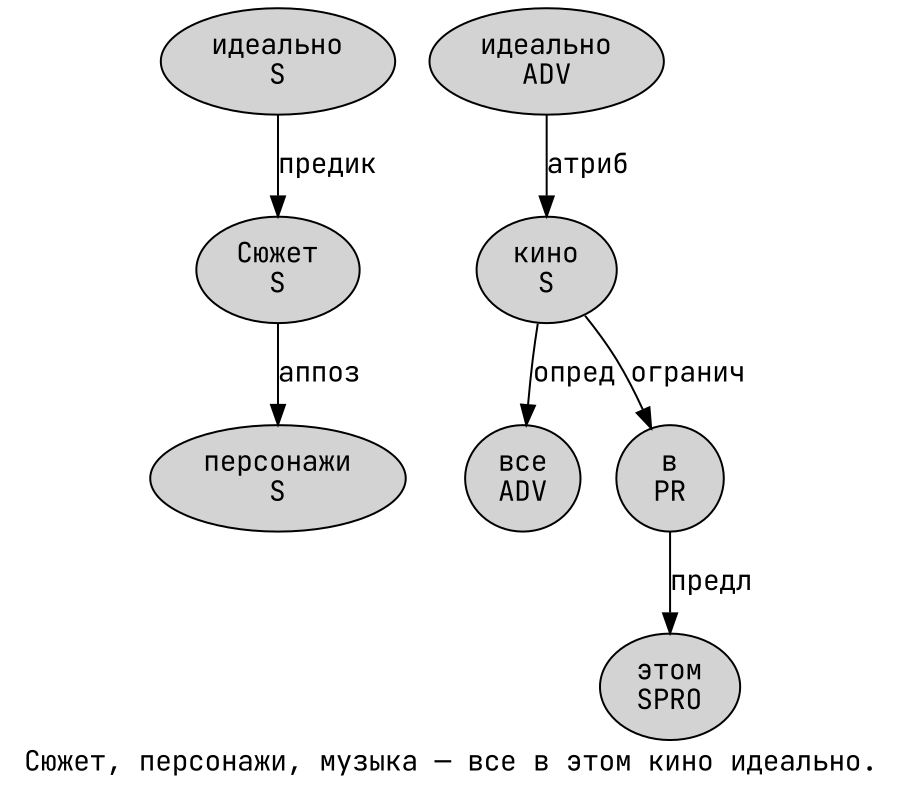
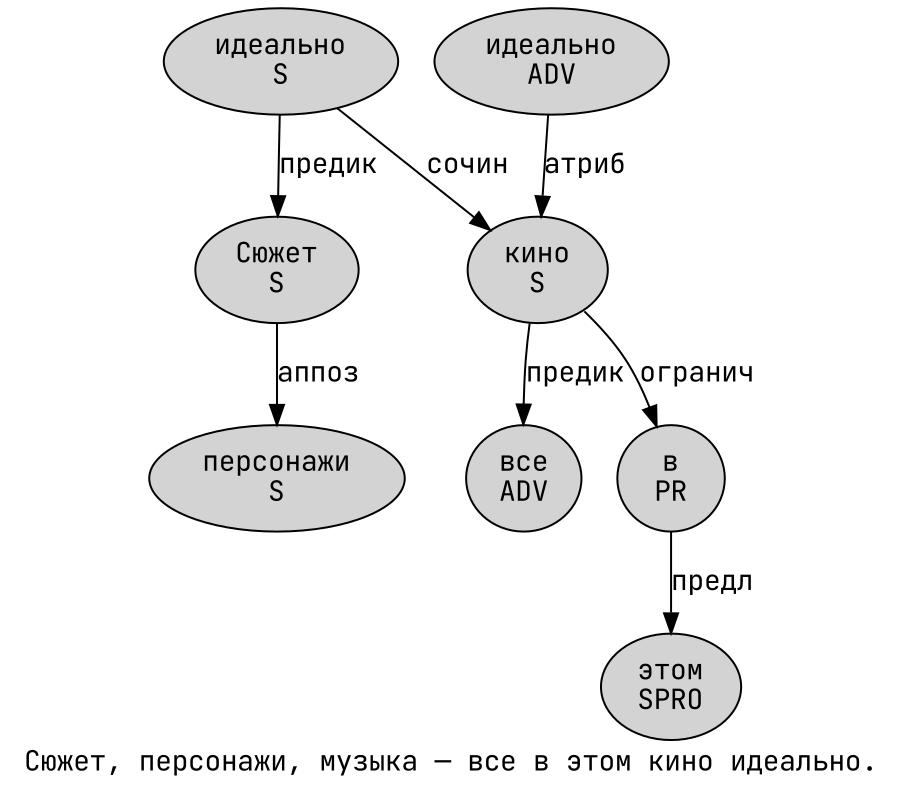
none -> (406, 163)
(575, 374) -> (576, 374)
